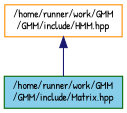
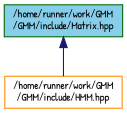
(63, 62) -> (63, 62)
